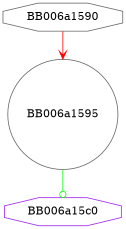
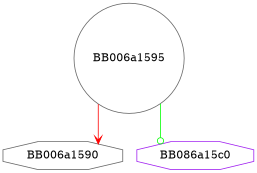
(63, 41) -> (98, 120)
(63, 212) -> (195, 156)
